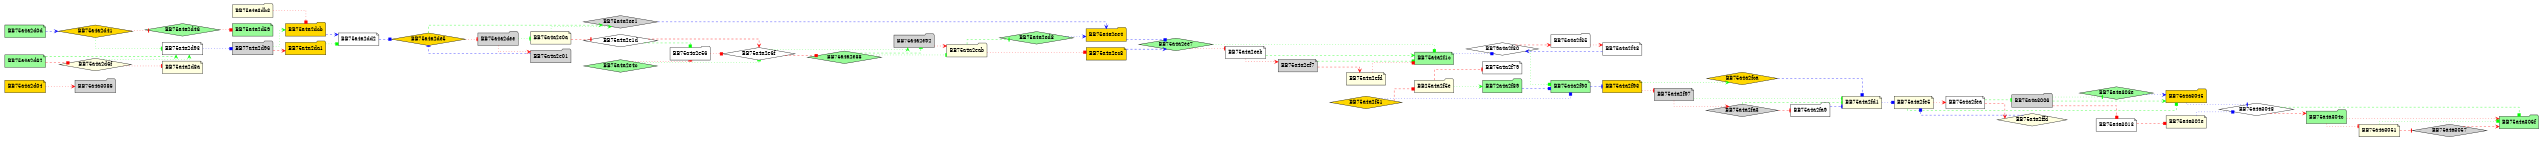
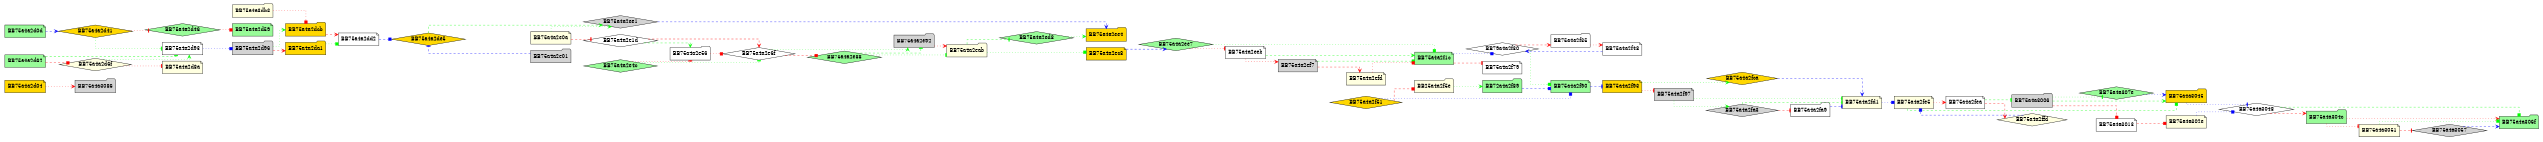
(330, 35) -> (330, 35)
(1074, 36) -> (1074, 36)
(498, 39) -> none
(1145, 40) -> none
(668, 43) -> (668, 43)
(253, 49) -> (253, 49)
(1035, 52) -> (1035, 52)
(111, 57) -> (111, 57)
(1452, 69) -> (1467, 63)
(1827, 78) -> (1827, 78)
(2116, 93) -> (2116, 93)
(1697, 106) -> (1697, 106)
(2479, 127) -> (2479, 127)
